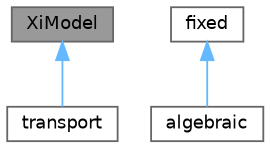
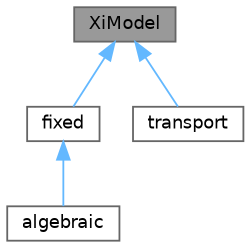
none -> (89, 82)
